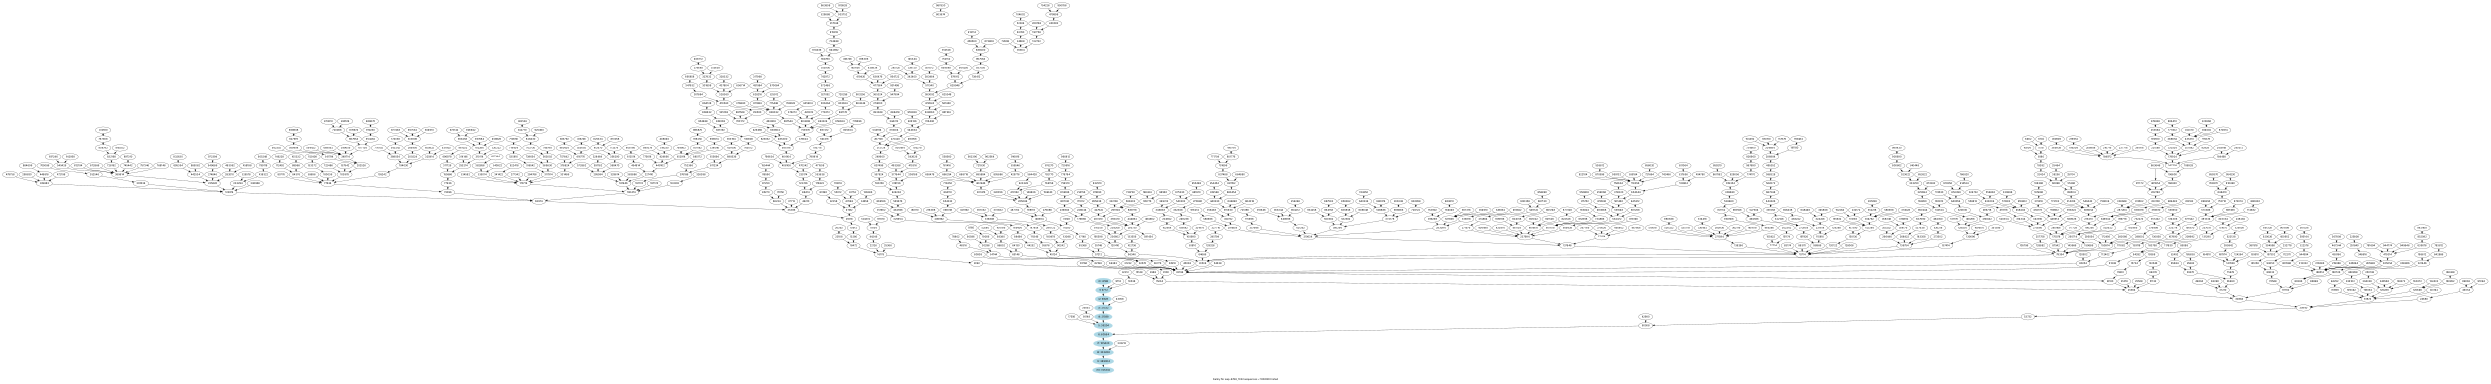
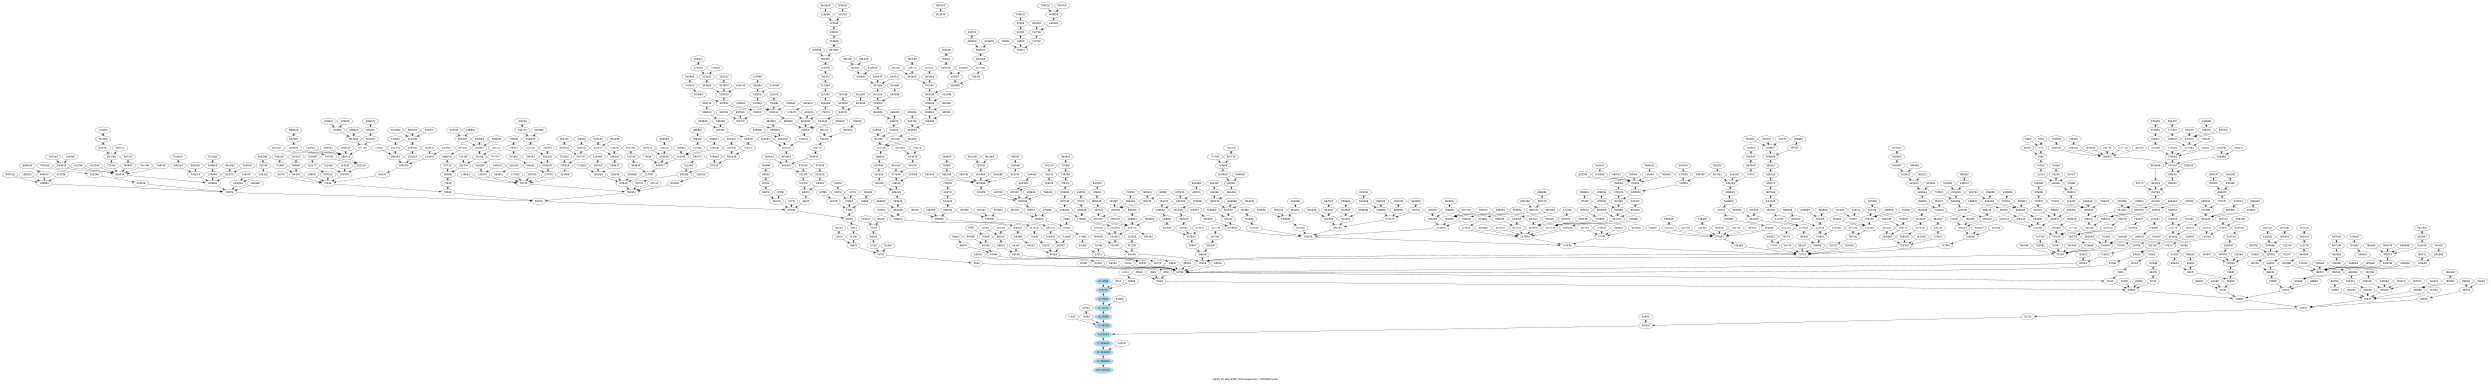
(833, 10) -> (826, 9)
(2163, 170) -> (2172, 169)
